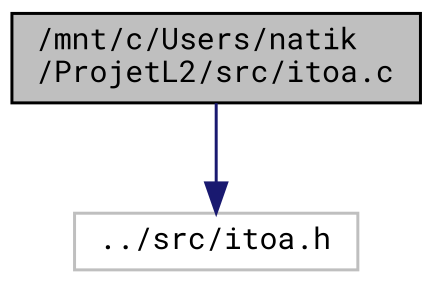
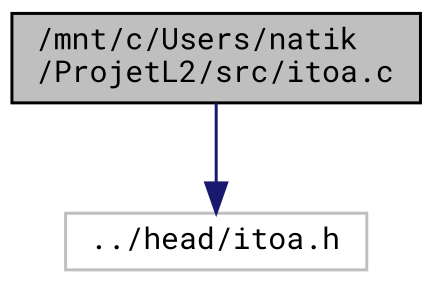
(216, 242) -> (216, 242)
